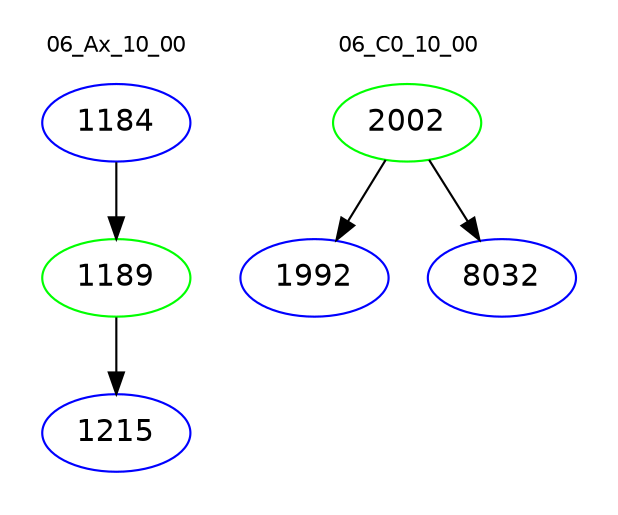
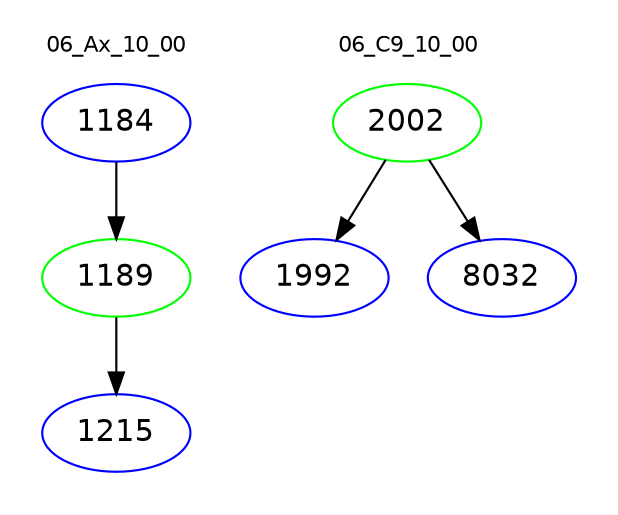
(408, 46) -> (408, 46)
